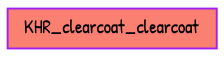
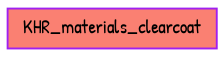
(112, 29) -> (112, 29)
